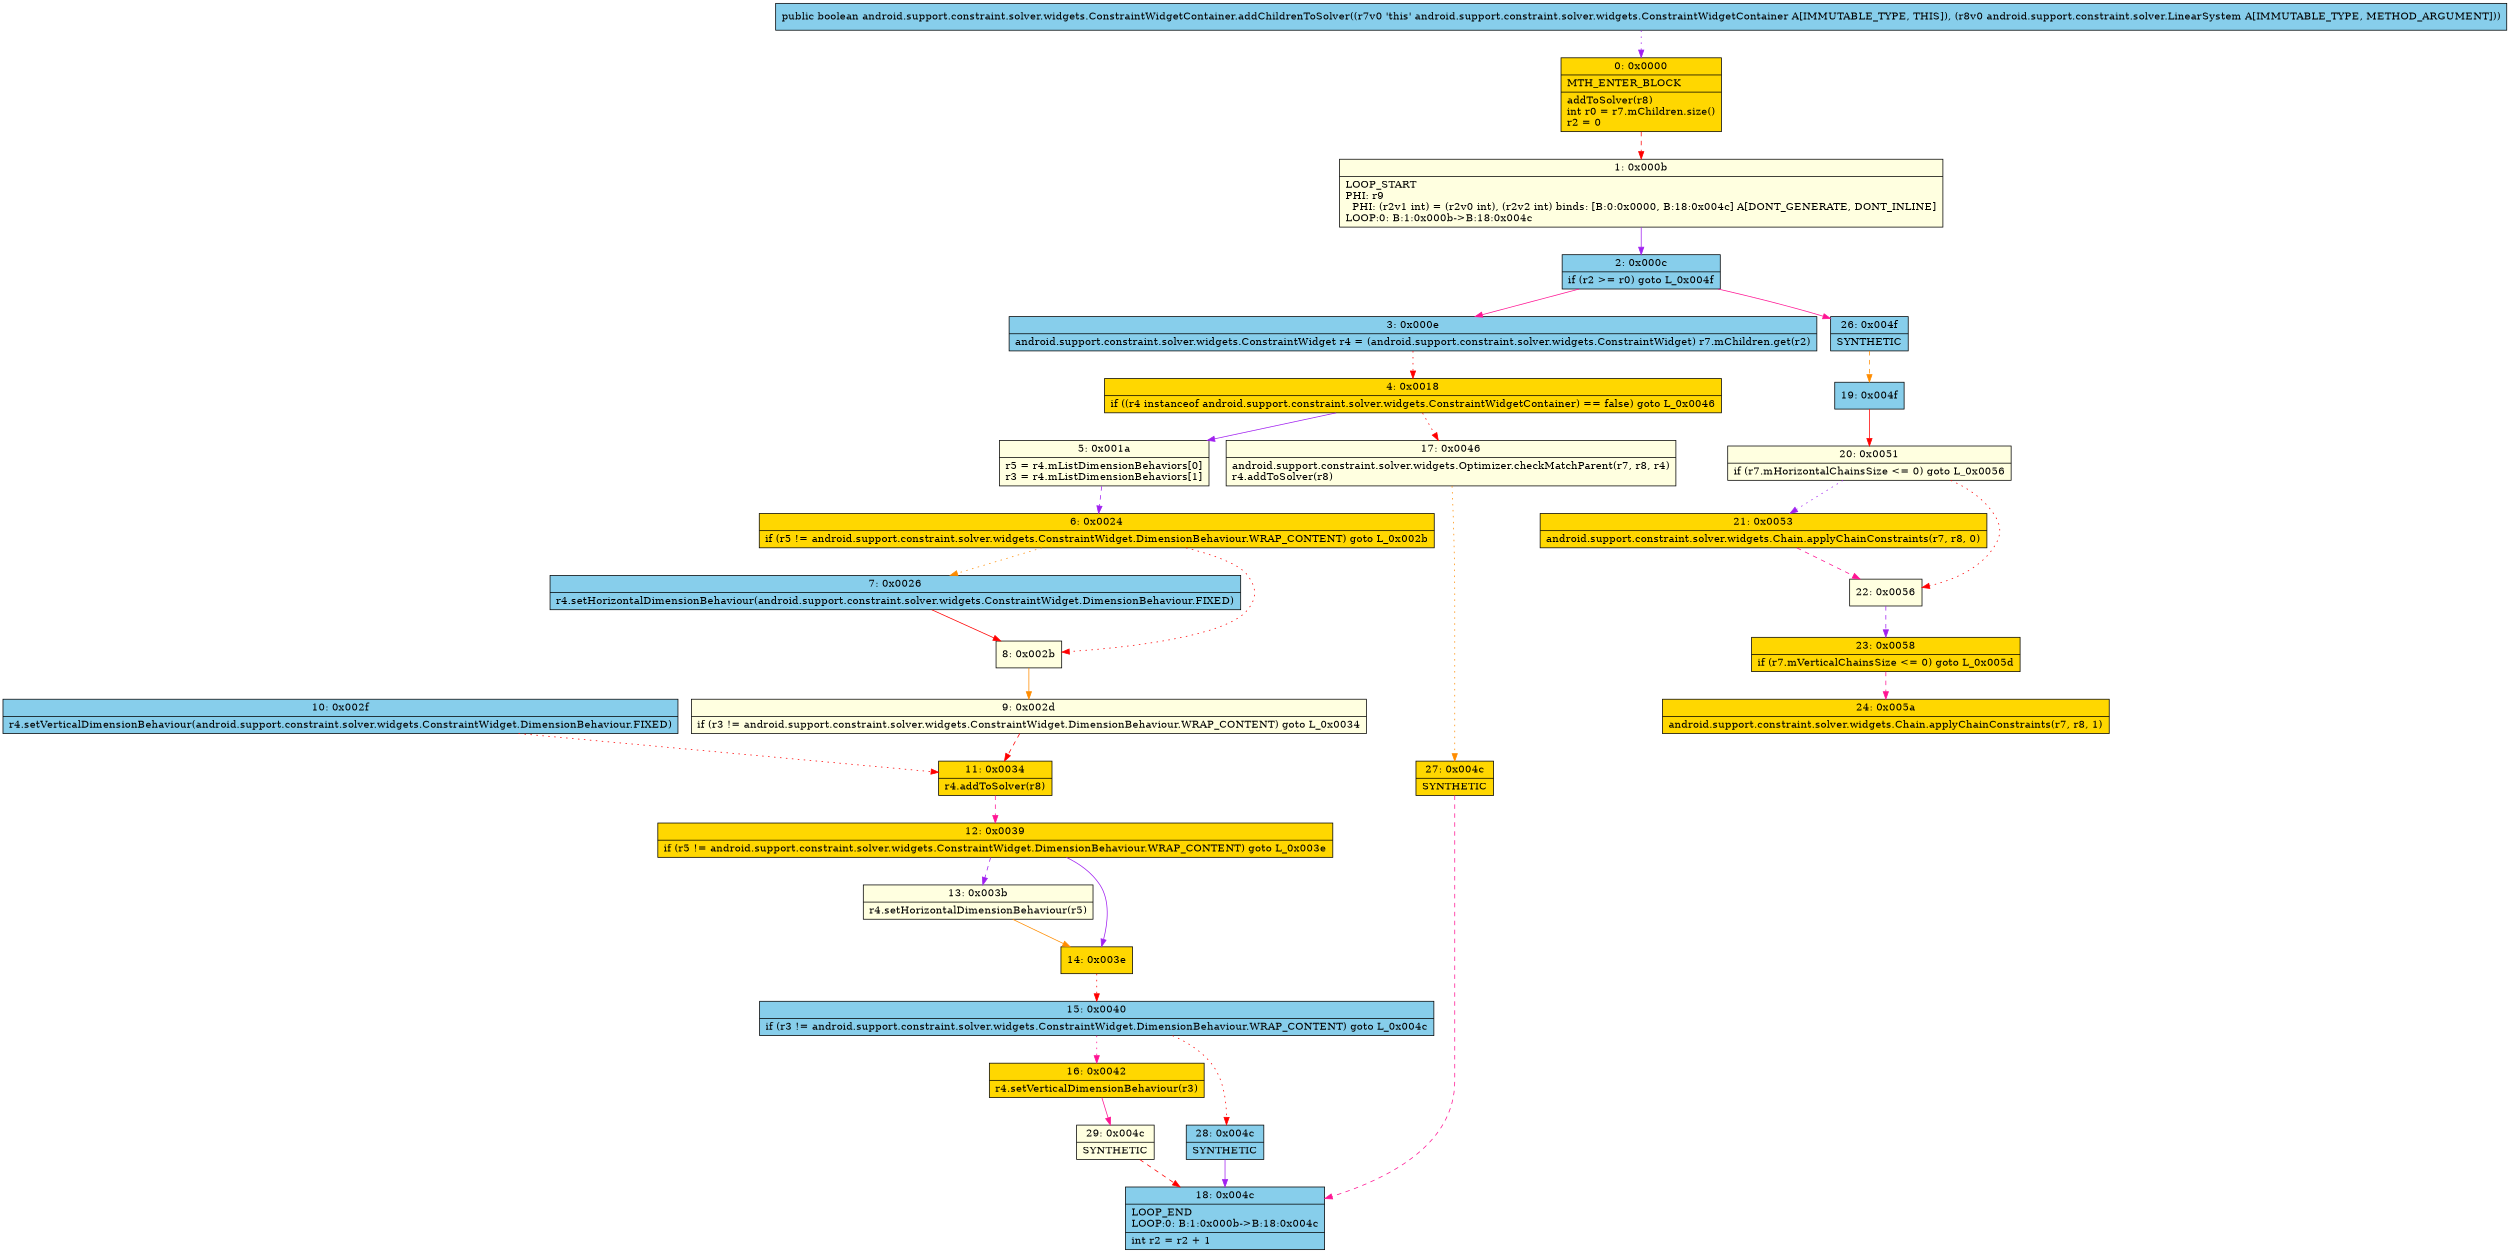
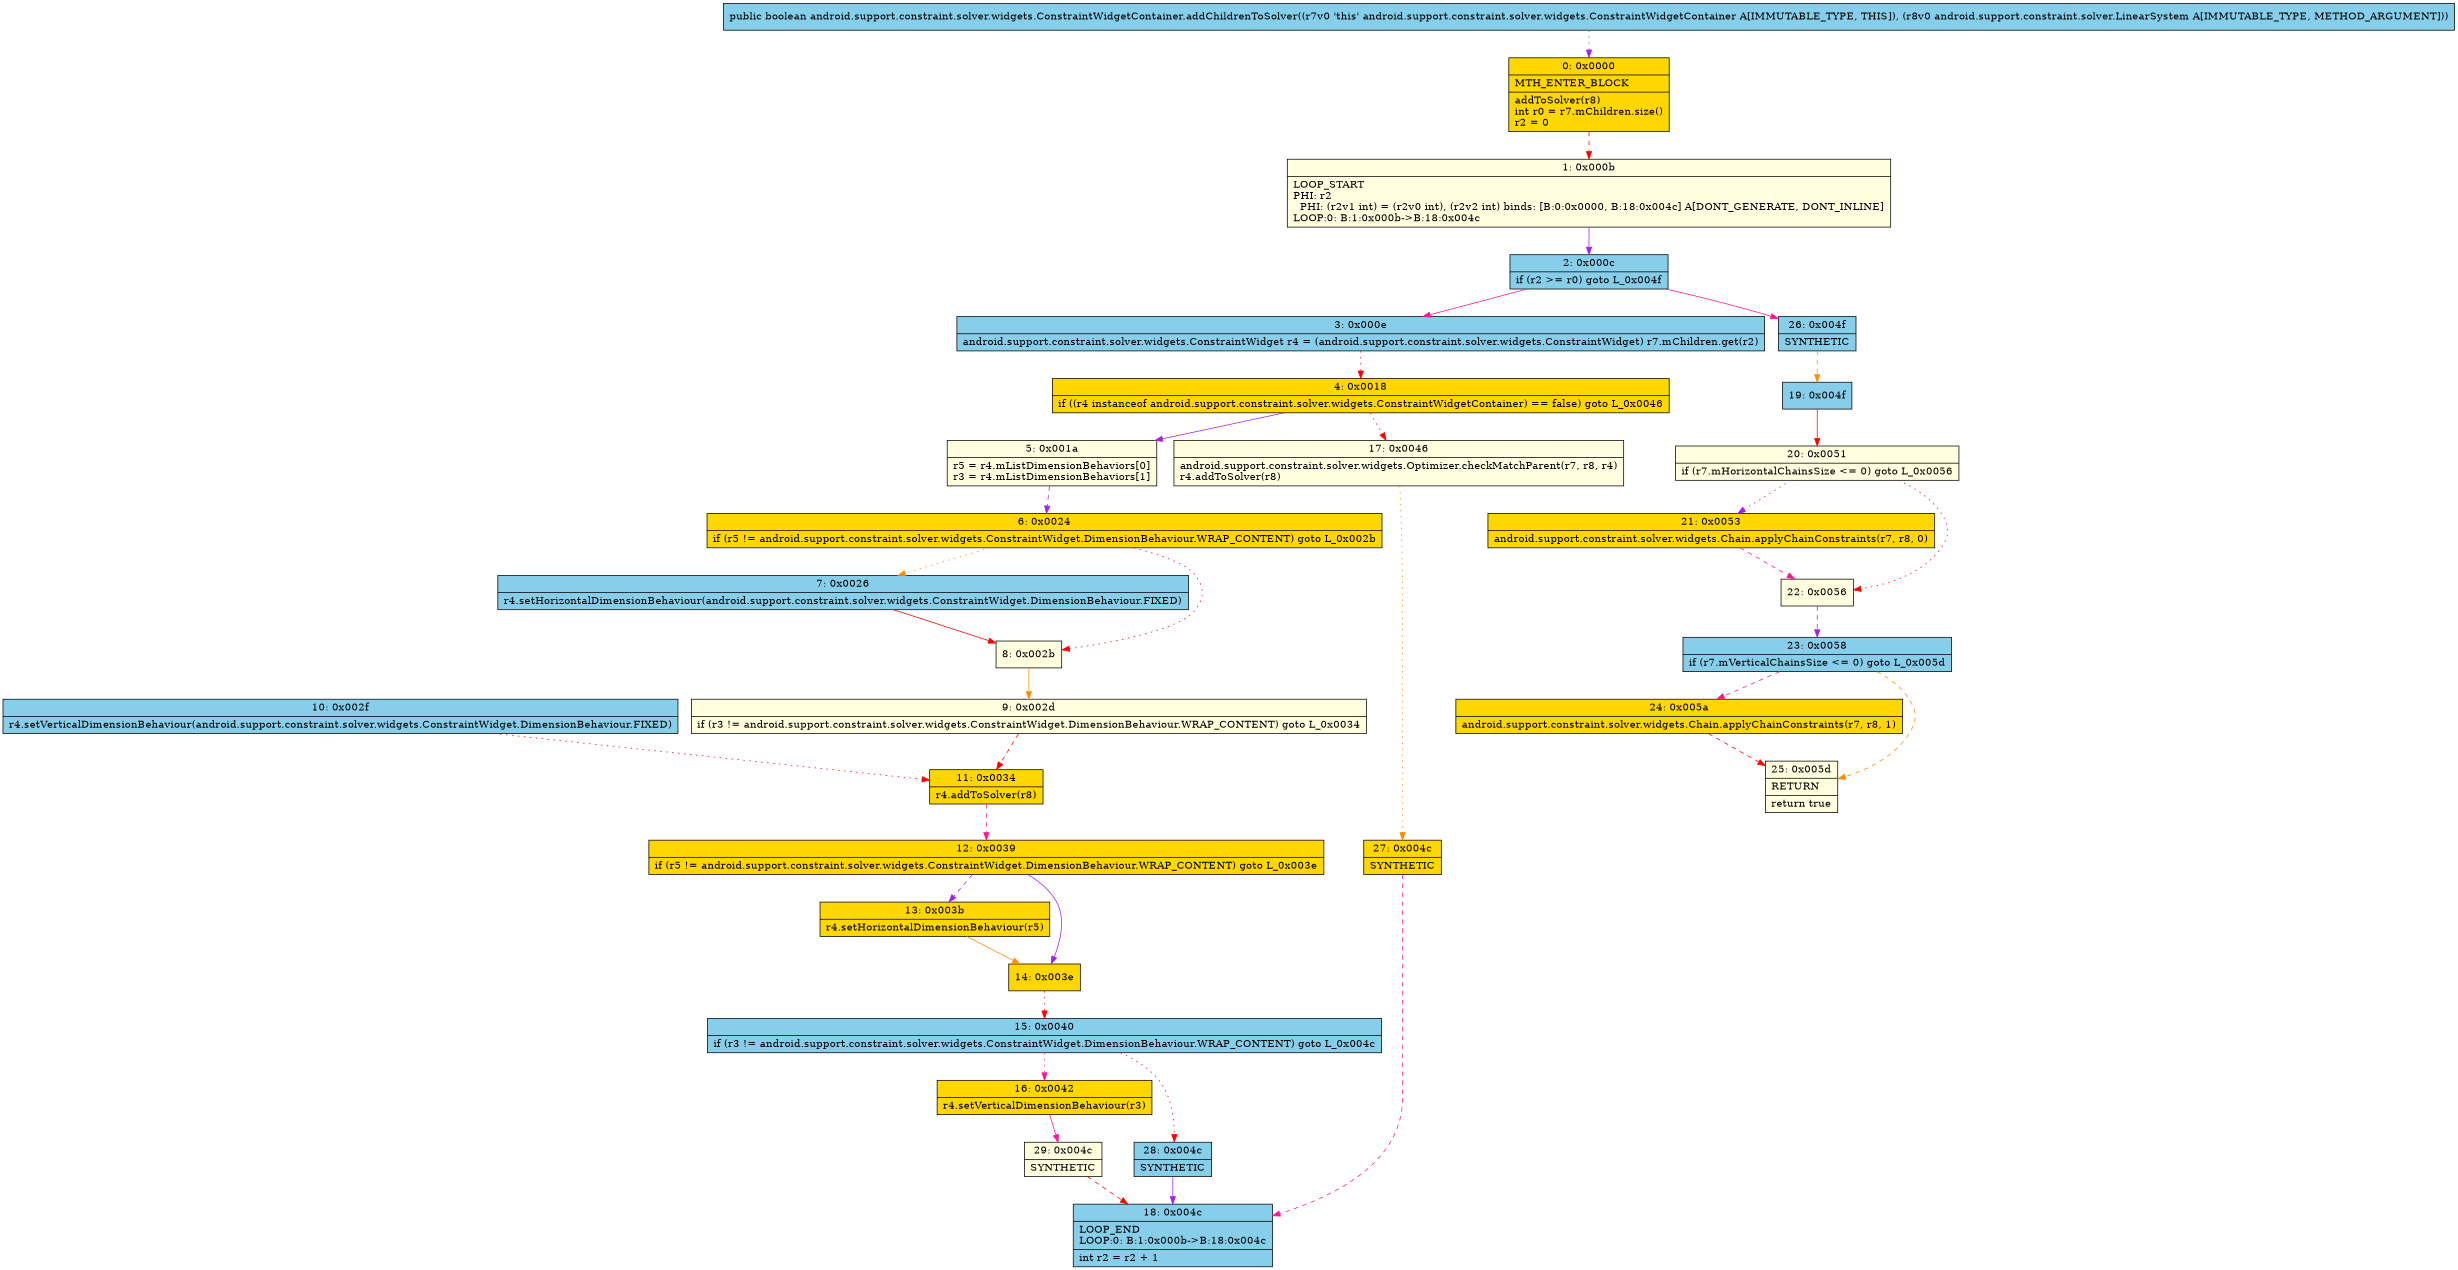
(1367, 196) -> (1315, 196)
(1886, 654) -> (1817, 654)
none -> (1802, 787)
(978, 902) -> (935, 919)
